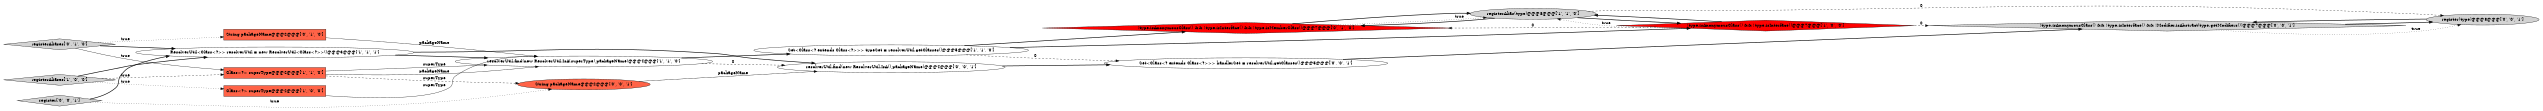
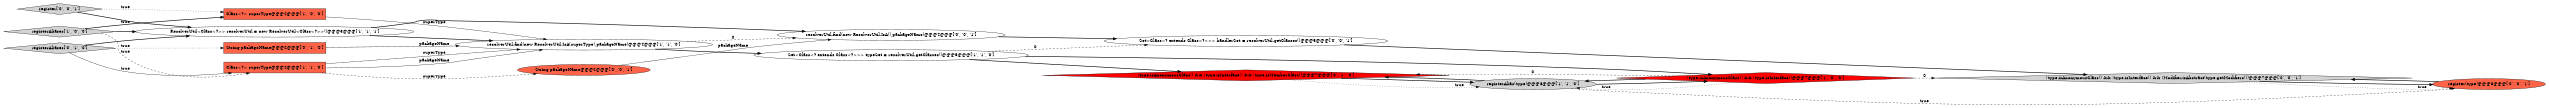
(1922, 6) -> (1925, 101)
(2483, 20) -> (2489, 84)
(157, 86) -> (153, 22)
(320, 107) -> (161, 10)
